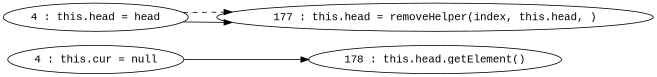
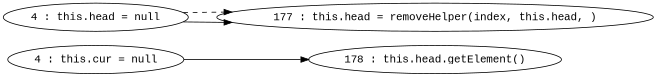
(96, 17) -> (96, 17)
